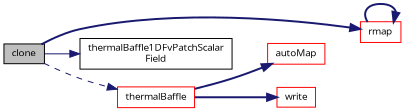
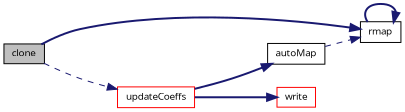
(381, 32) -> (381, 32)
none -> (338, 43)
(156, 54) -> none
(296, 54) -> (296, 54)
(156, 97) -> (156, 97)
